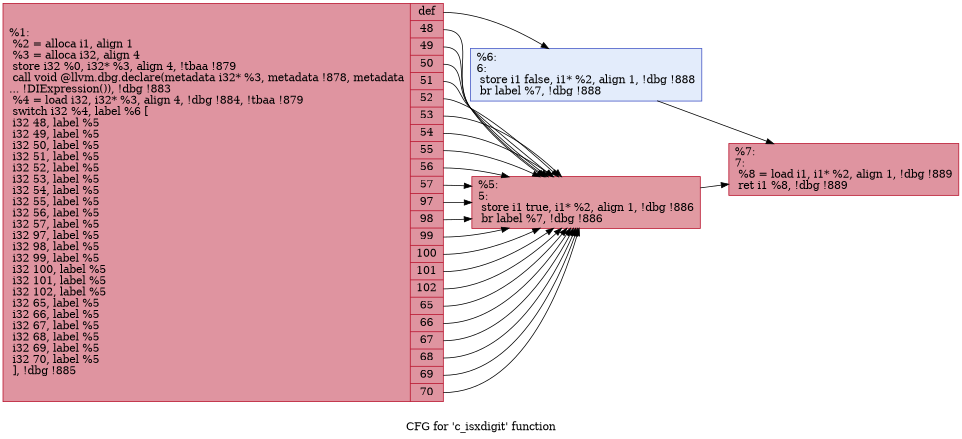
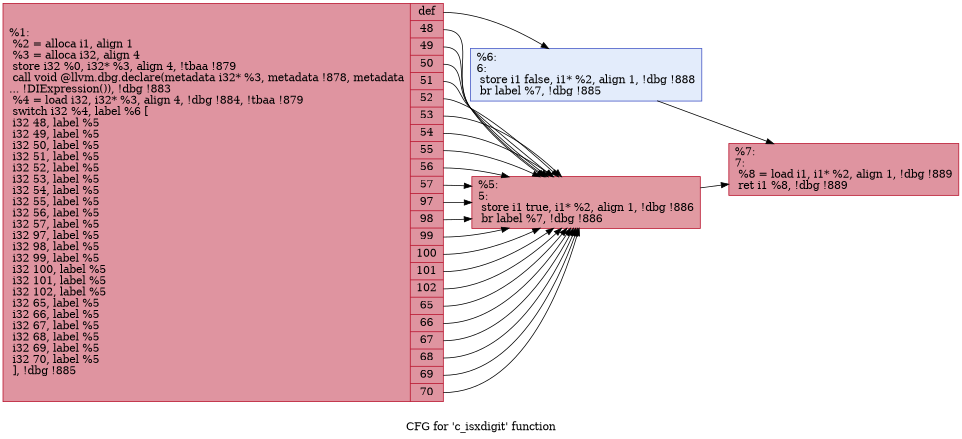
(539, 91) -> (539, 91)
